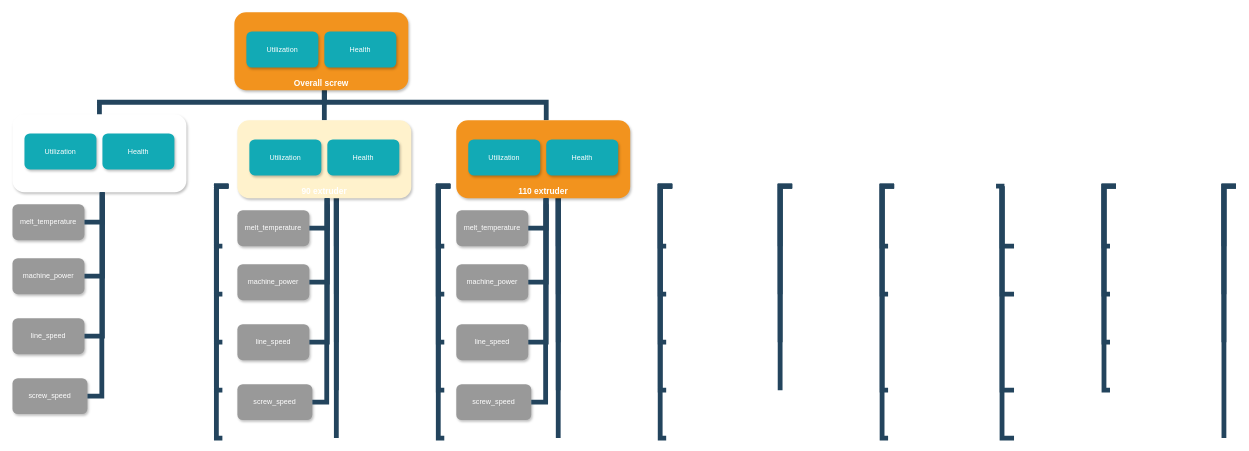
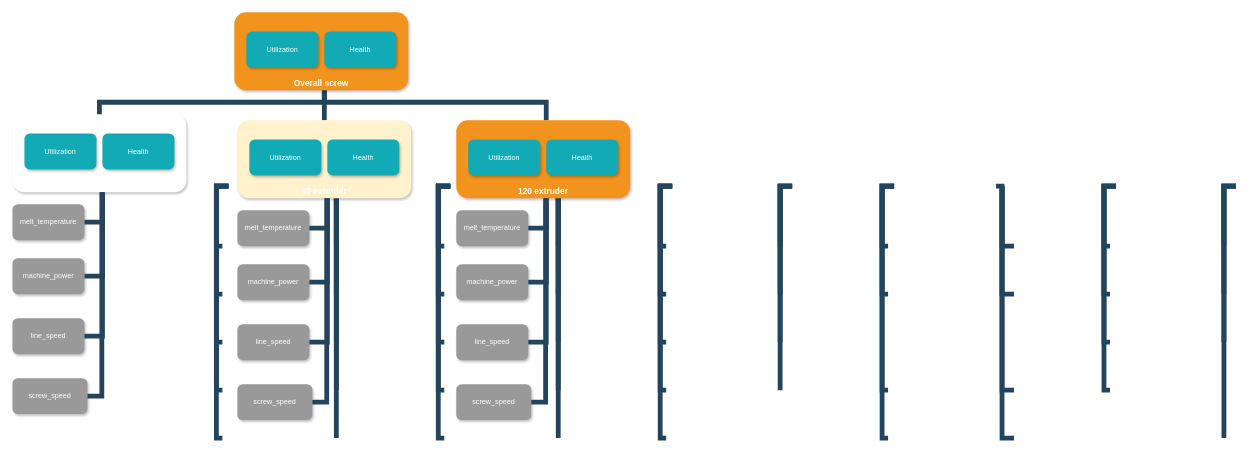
(543, 191) -> (543, 191)
